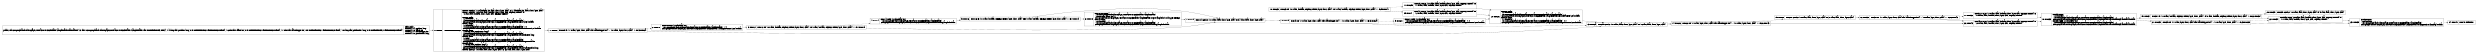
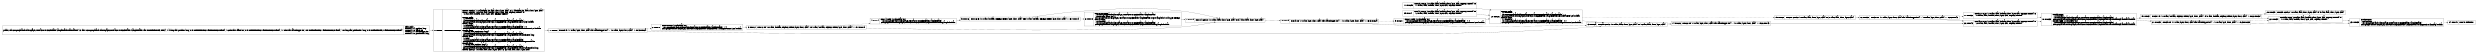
(1330, 9) -> none
(1767, 21) -> (1678, 17)
